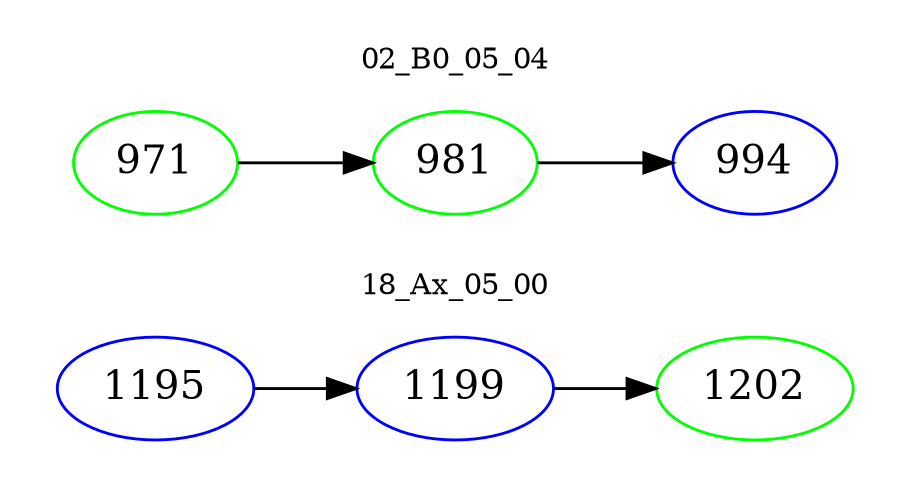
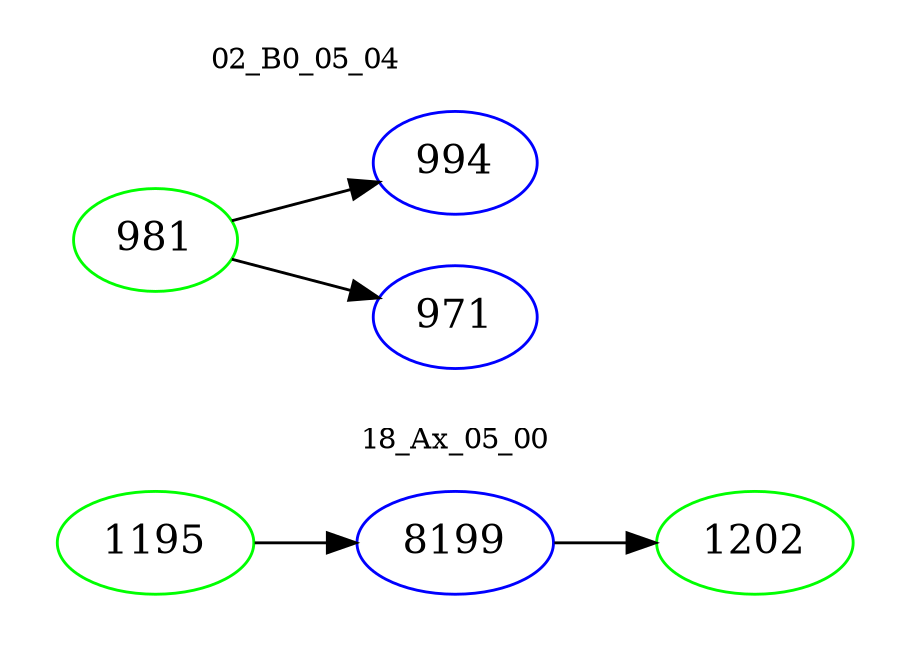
(156, 163) -> (455, 317)
(291, 163) -> (291, 275)
(156, 389) -> (156, 543)
(455, 389) -> (455, 543)
